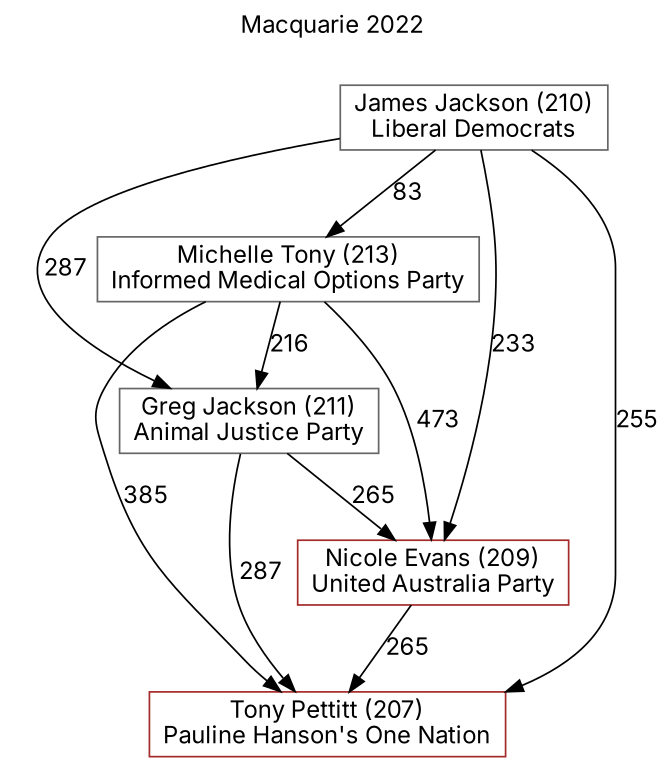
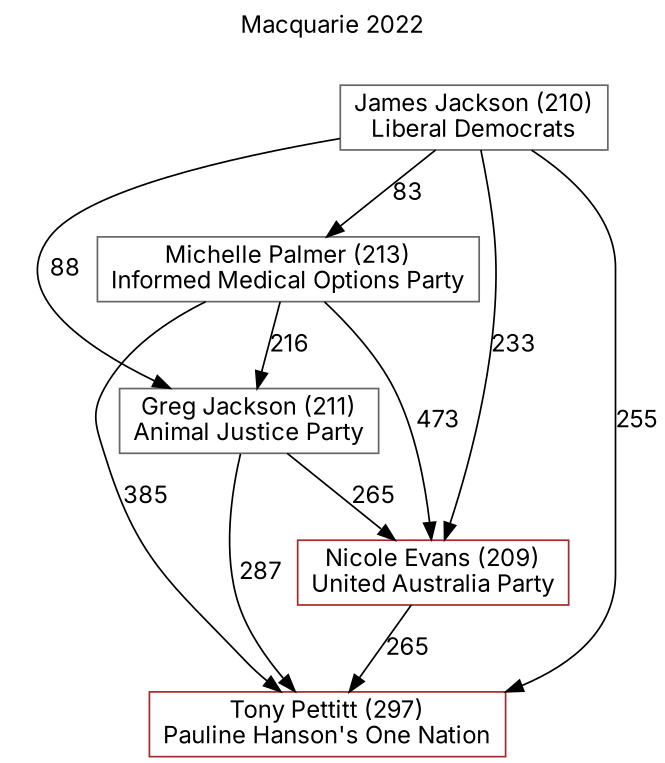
(66, 269) -> (66, 269)
(288, 269) -> (288, 269)
(328, 724) -> (328, 724)
